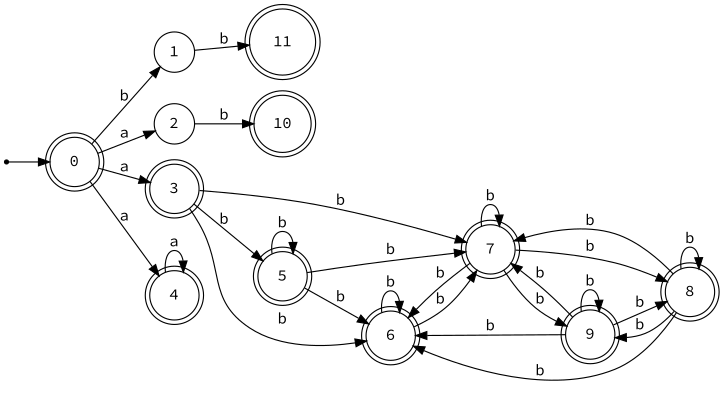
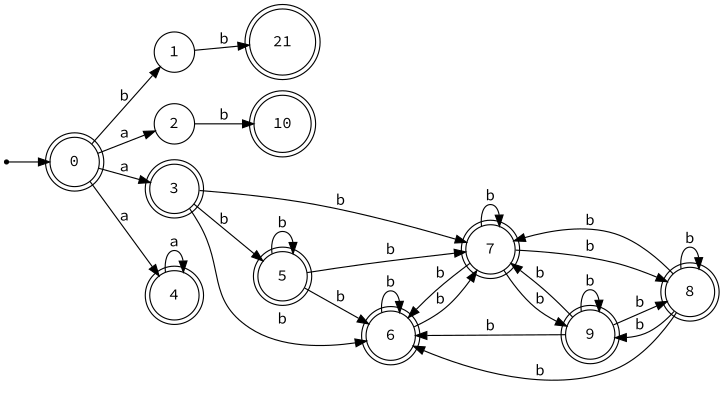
(283, 42) -> (283, 42)
